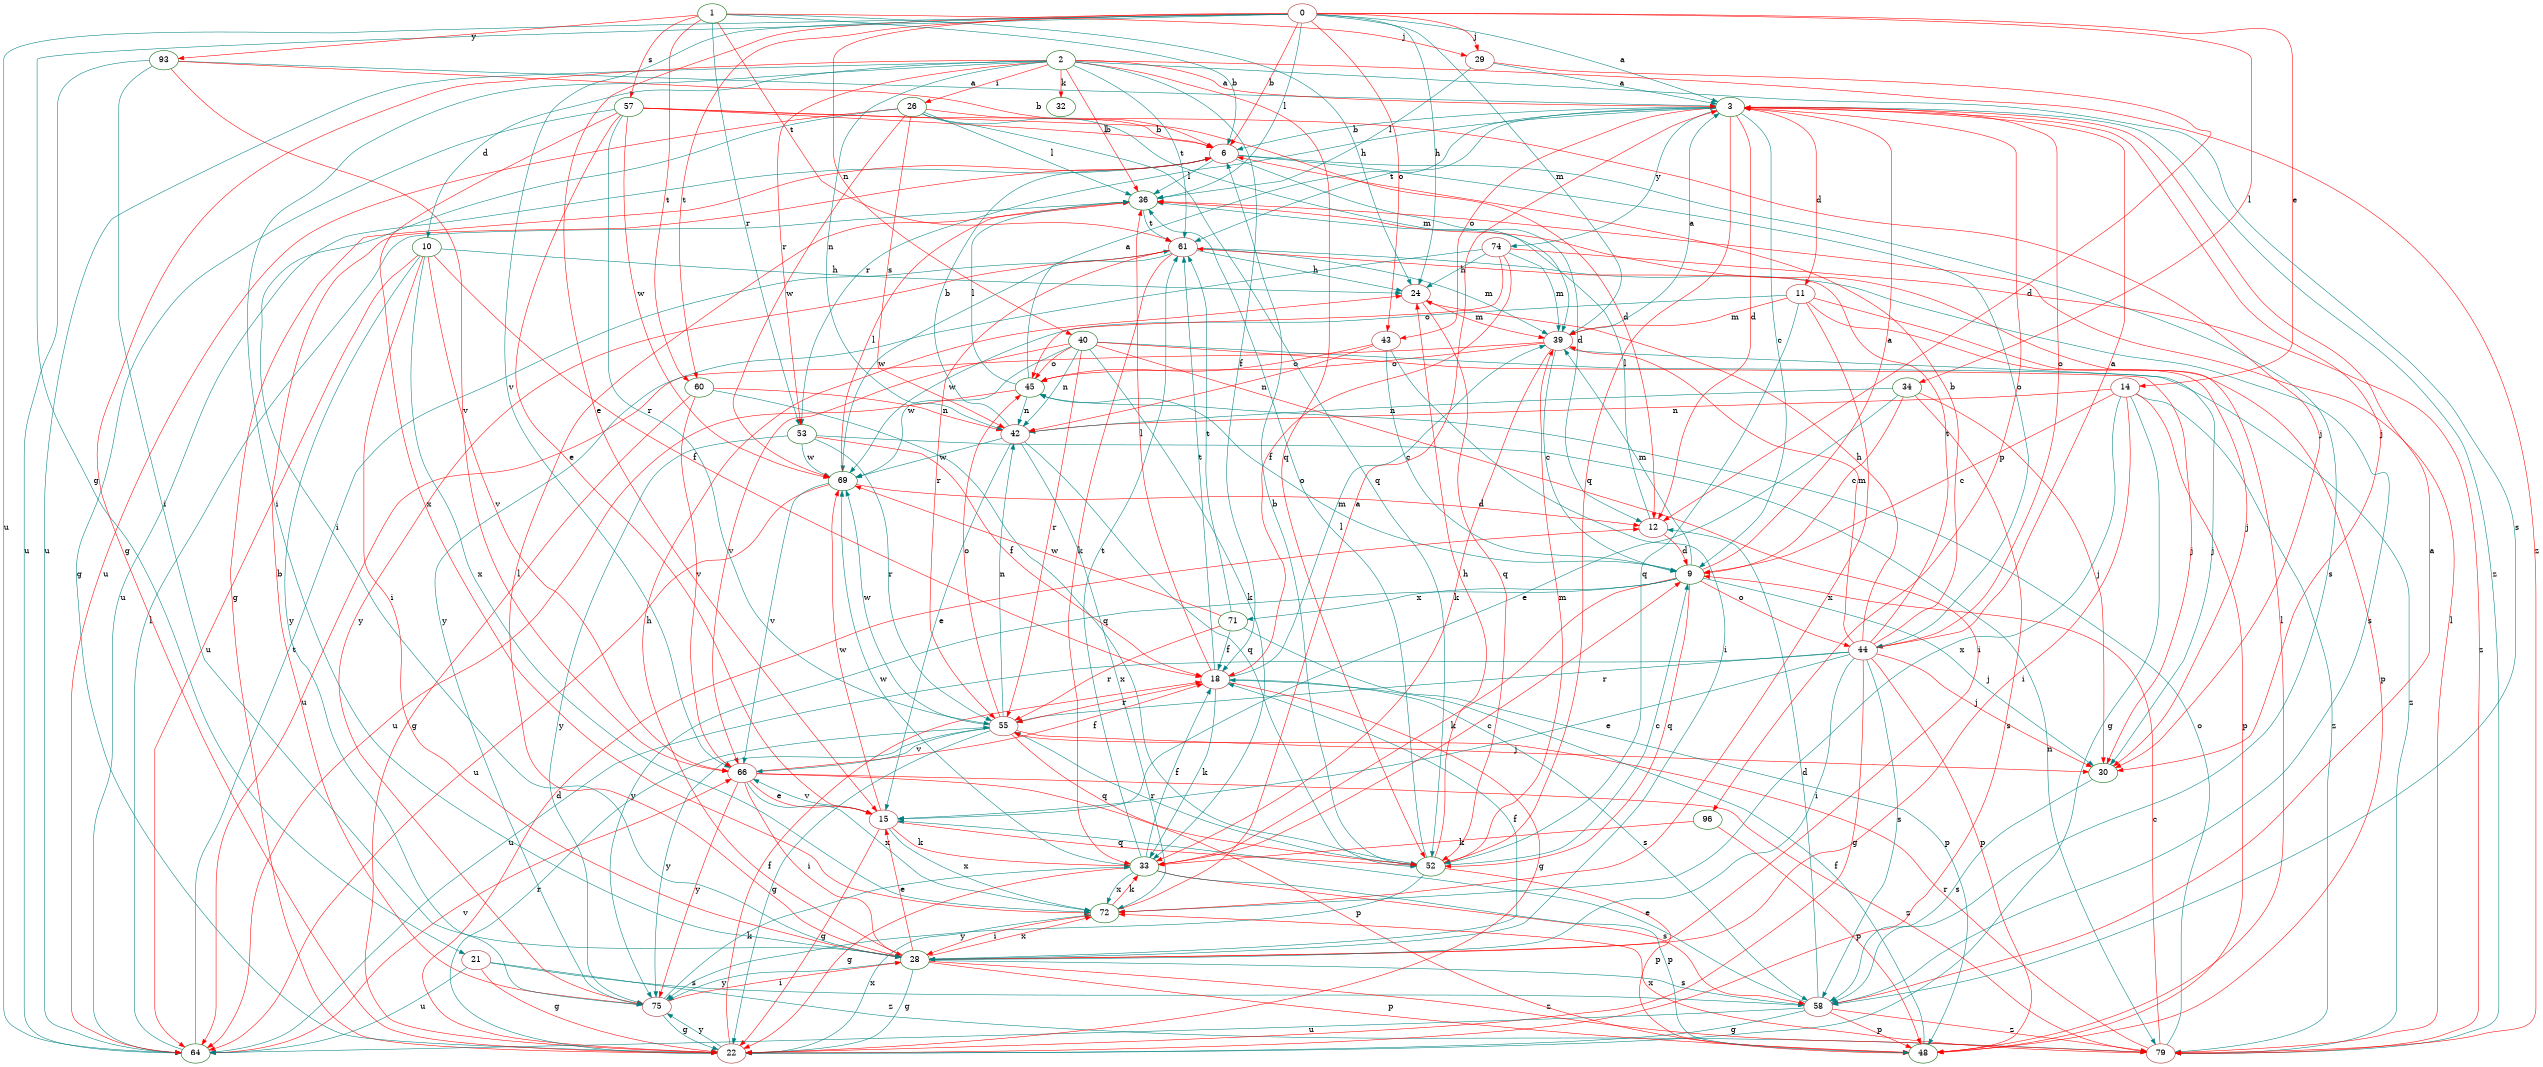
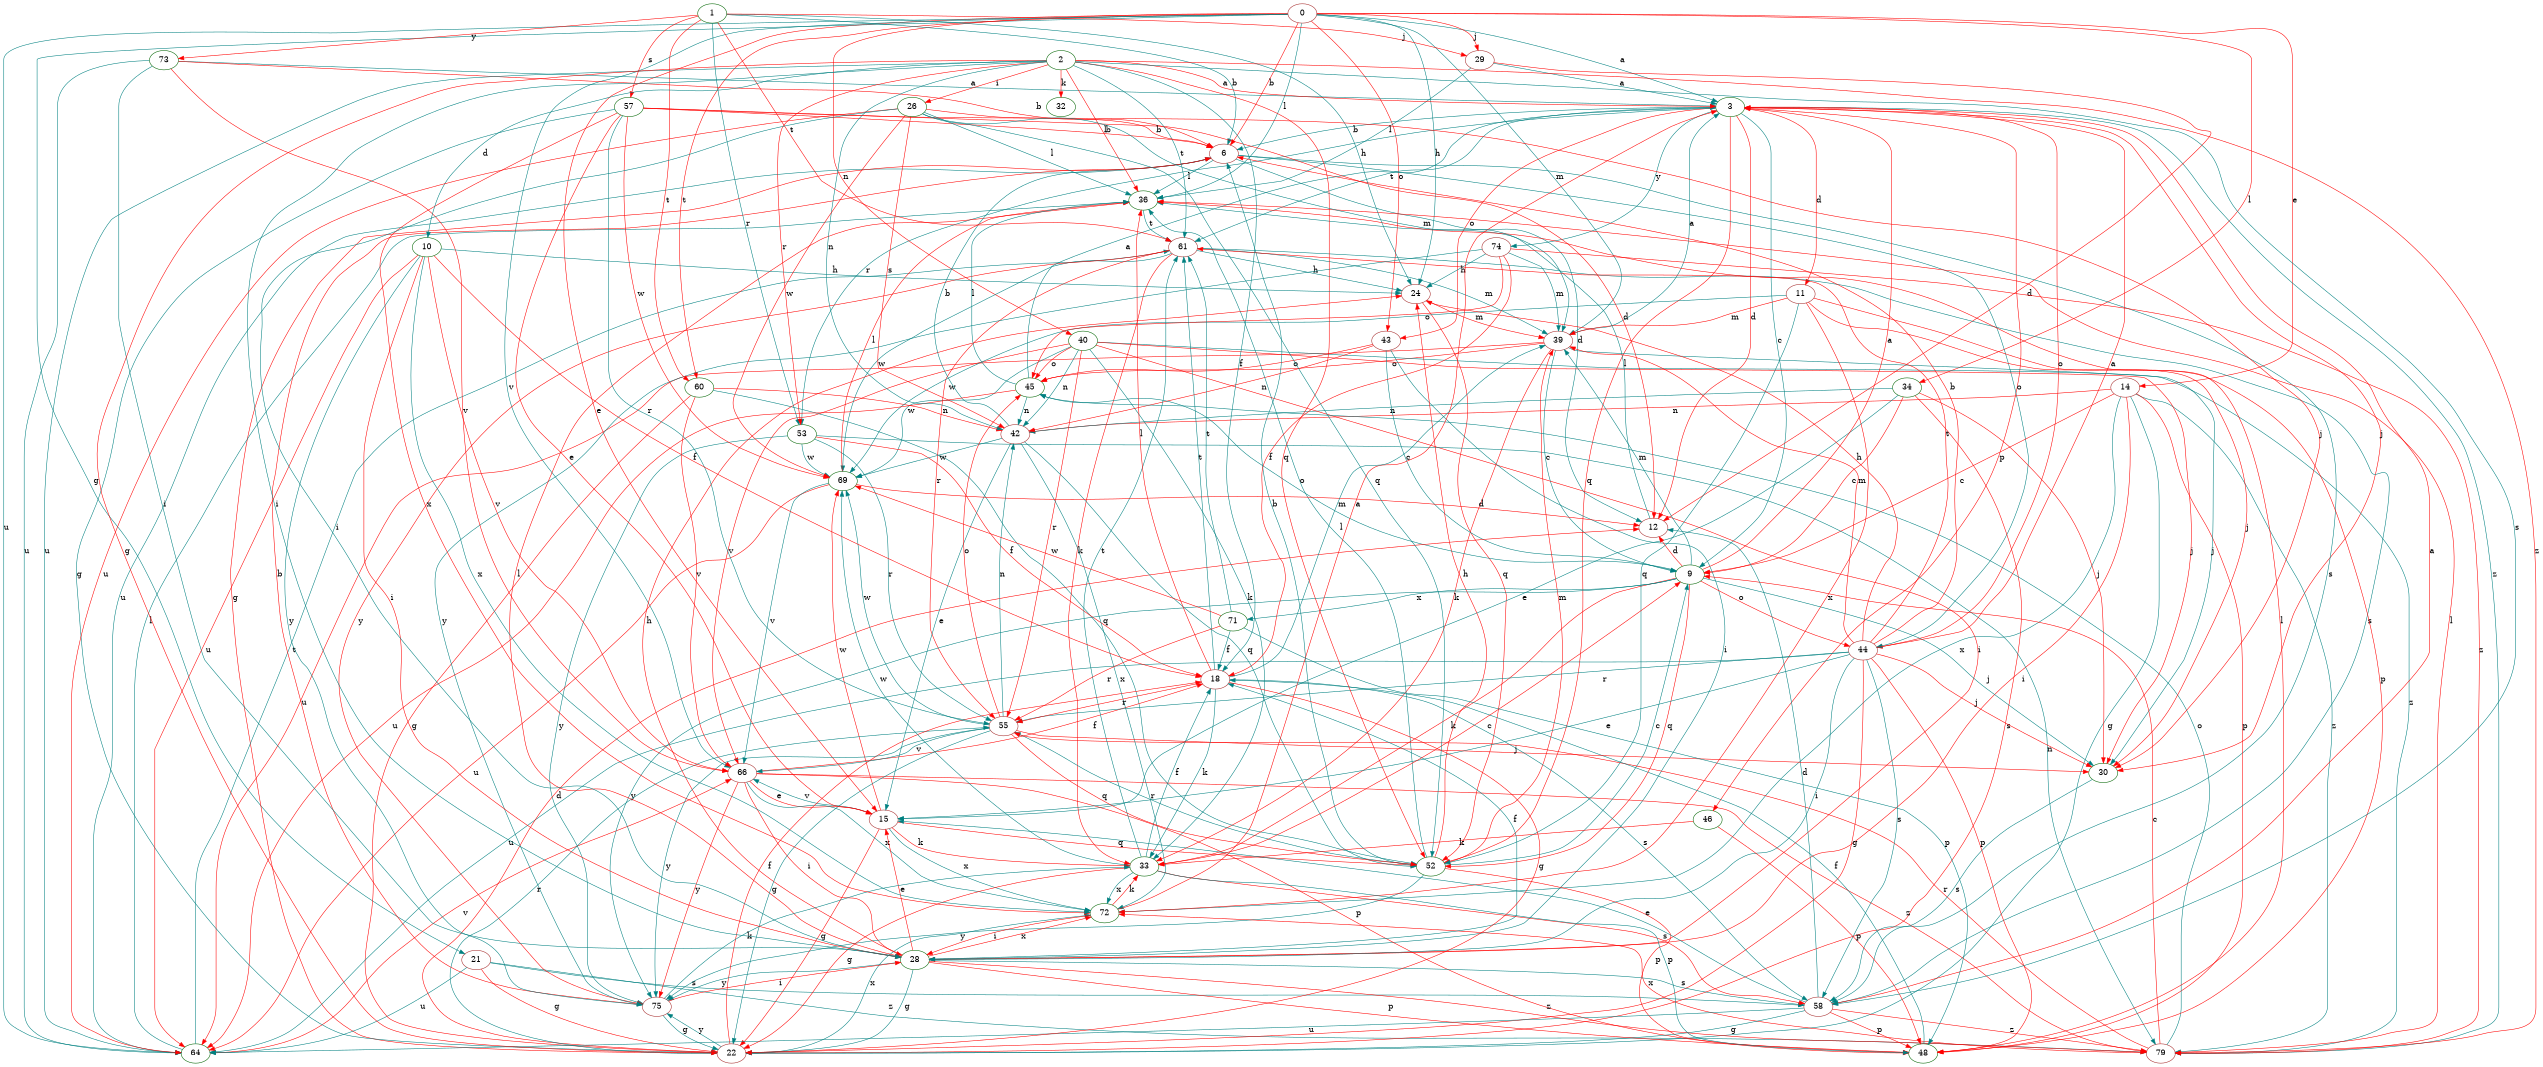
(164, 60) -> (164, 60)
(1678, 547) -> (1672, 554)
(1708, 820) -> (1708, 820)
